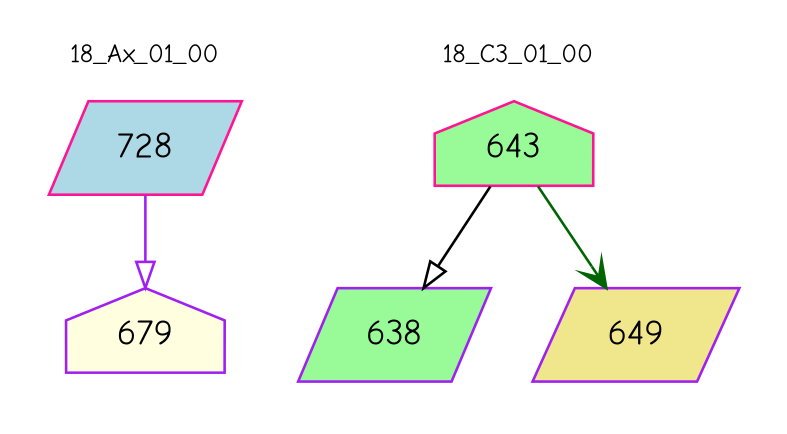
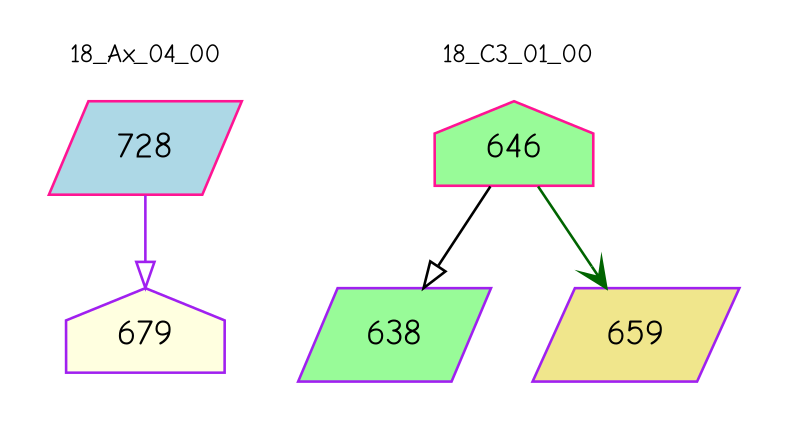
(145, 56) -> (145, 56)
(514, 148) -> (514, 148)
(636, 335) -> (636, 335)
